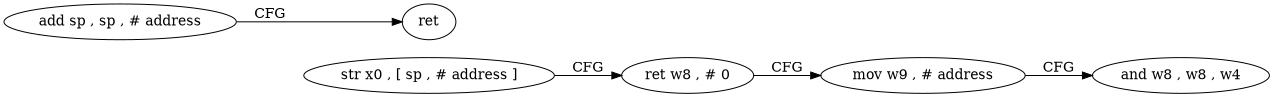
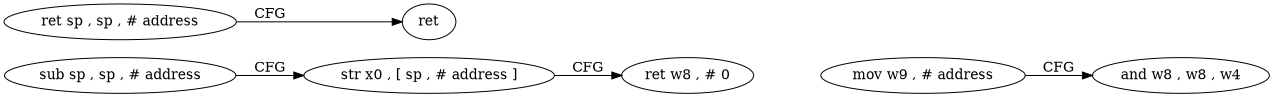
(120, 22) -> (120, 22)
none -> (120, 75)
(782, 75) -> none
